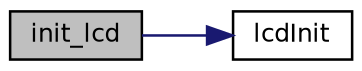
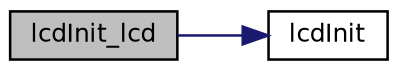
(76, 35) -> (94, 35)
